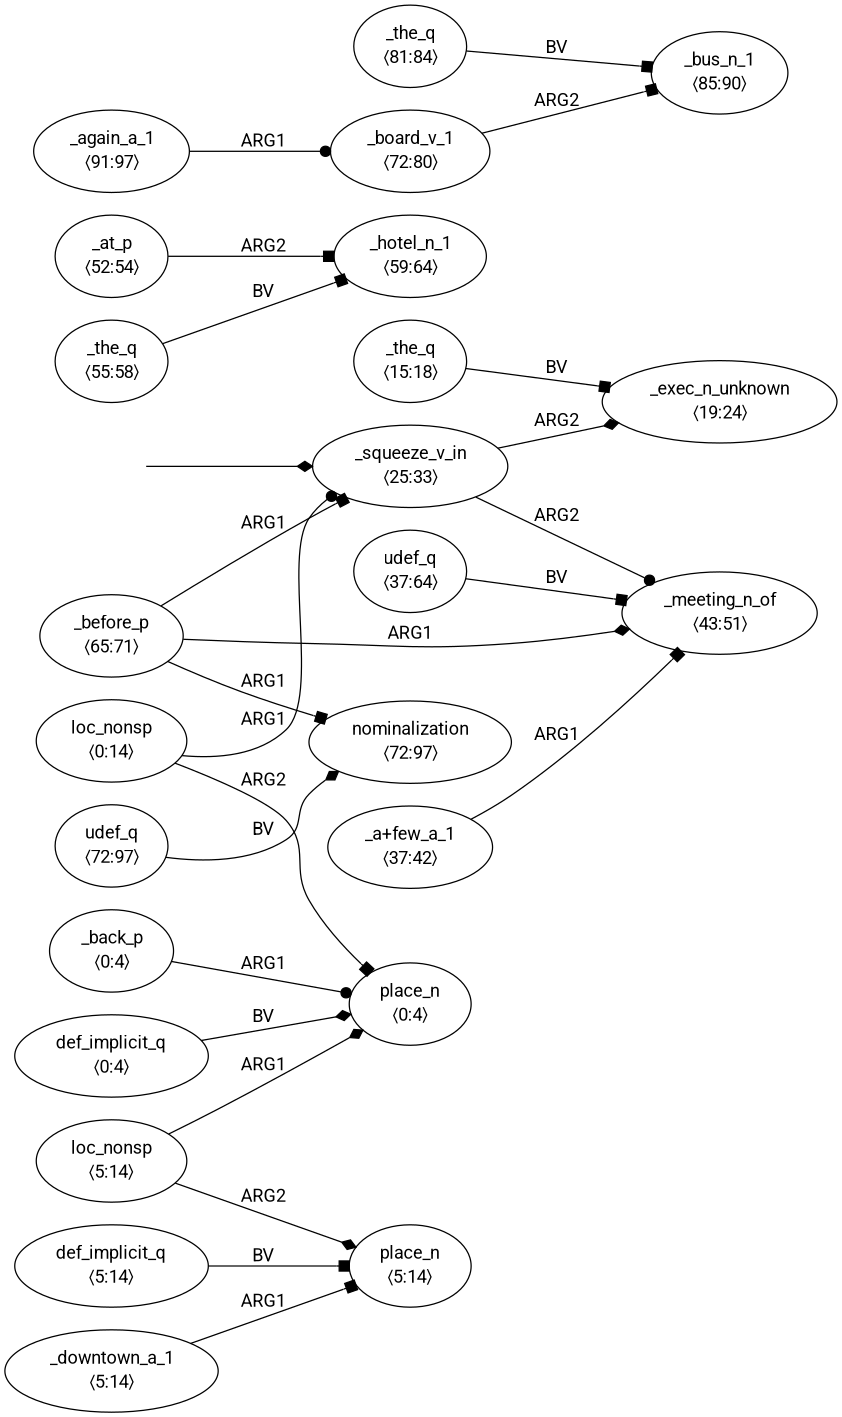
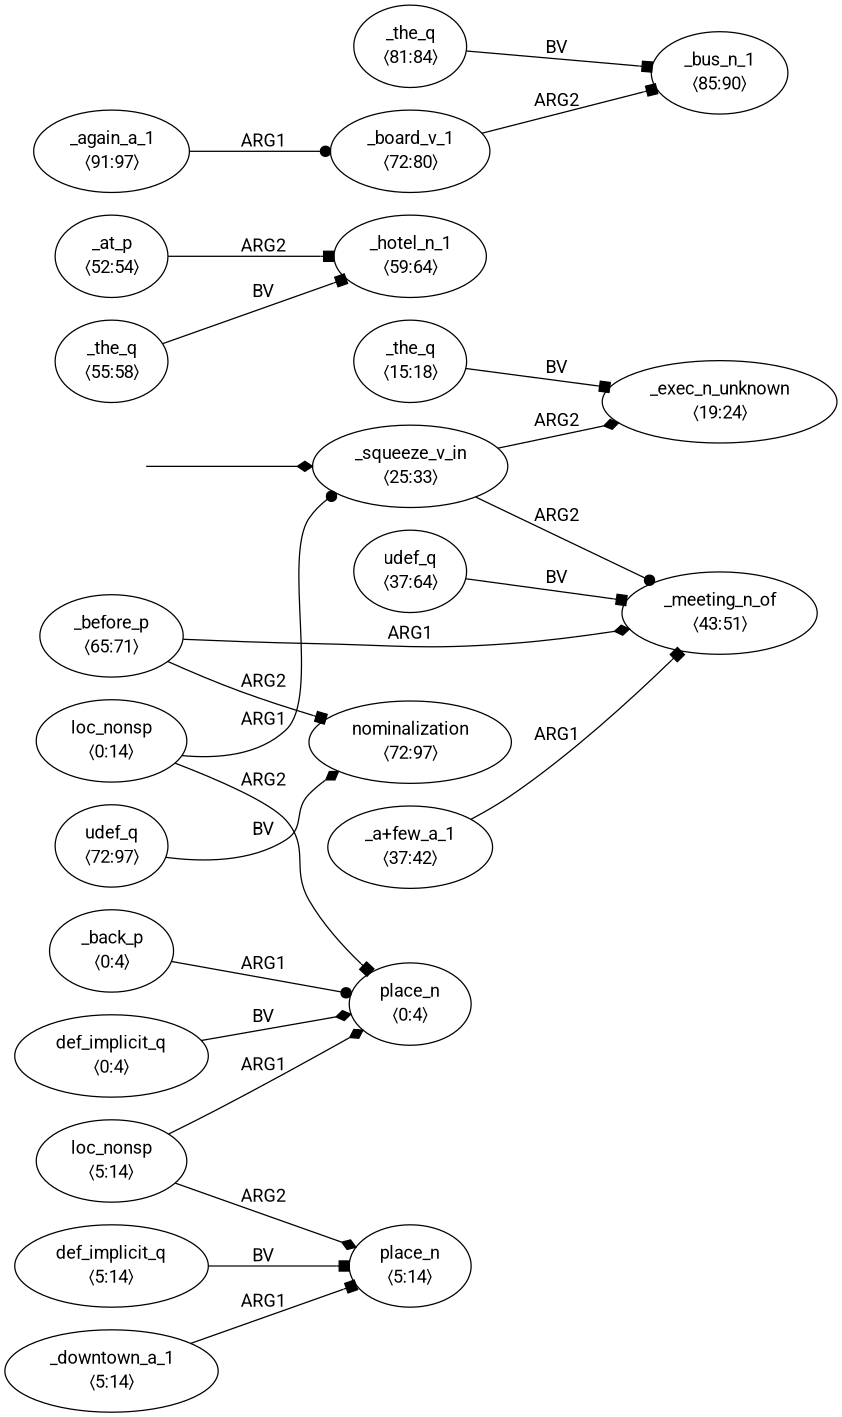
(248, 554) -> none
(264, 682) -> (264, 682)
